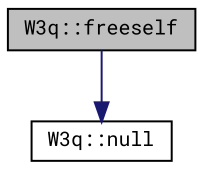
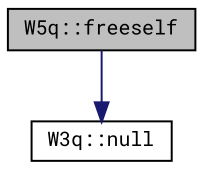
(102, 30) -> (102, 30)
